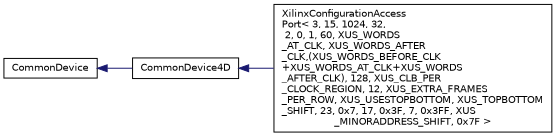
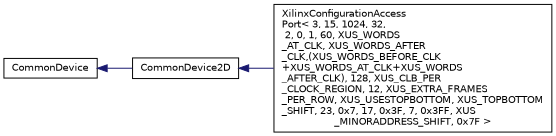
(186, 68) -> (186, 68)
